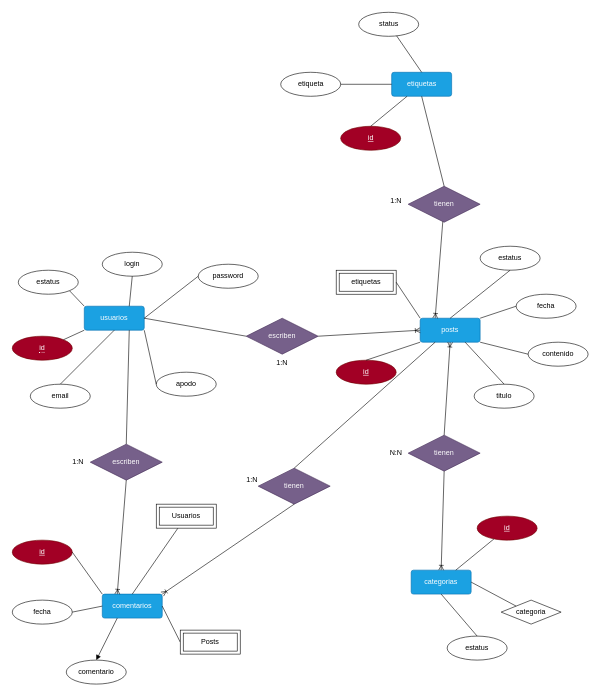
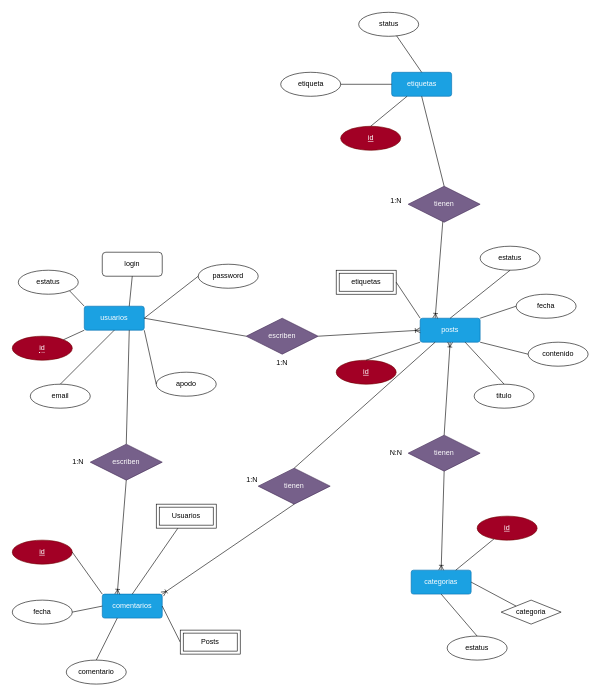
(132, 264) -> (132, 264)
(99, 655) -> (98, 657)
